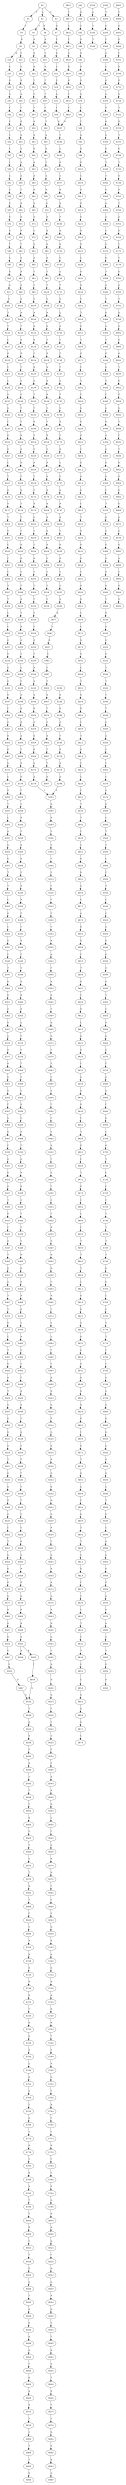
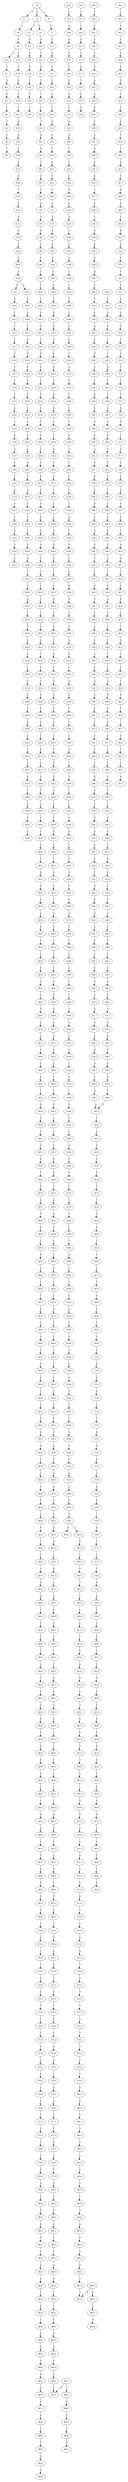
(34, 121) -> none
(58, 121) -> (52, 121)
(9, 162) -> none
(9, 284) -> (17, 284)
(119, 530) -> (60, 2387)
(8, 579) -> none
none -> (40, 620)
none -> (40, 680)
(56, 790) -> (40, 790)
(21, 852) -> none
(21, 1650) -> (68, 1527)
none -> (53, 1868)
(51, 2431) -> (86, 2292)
